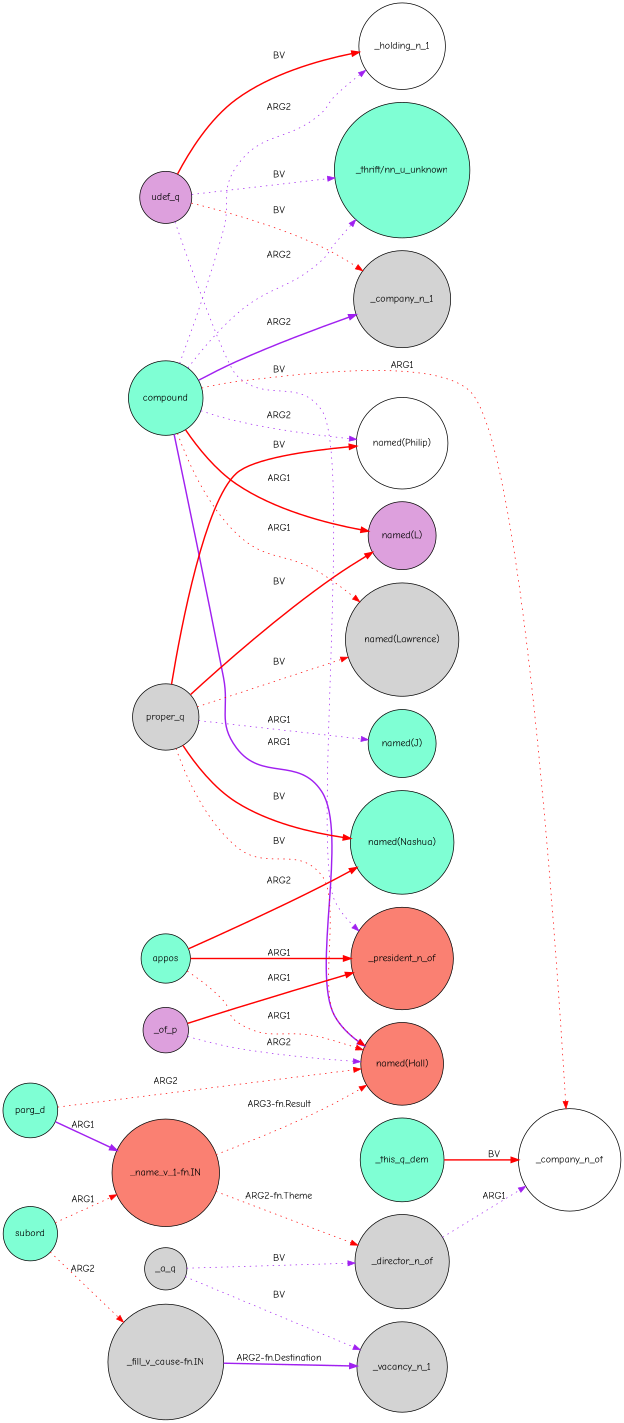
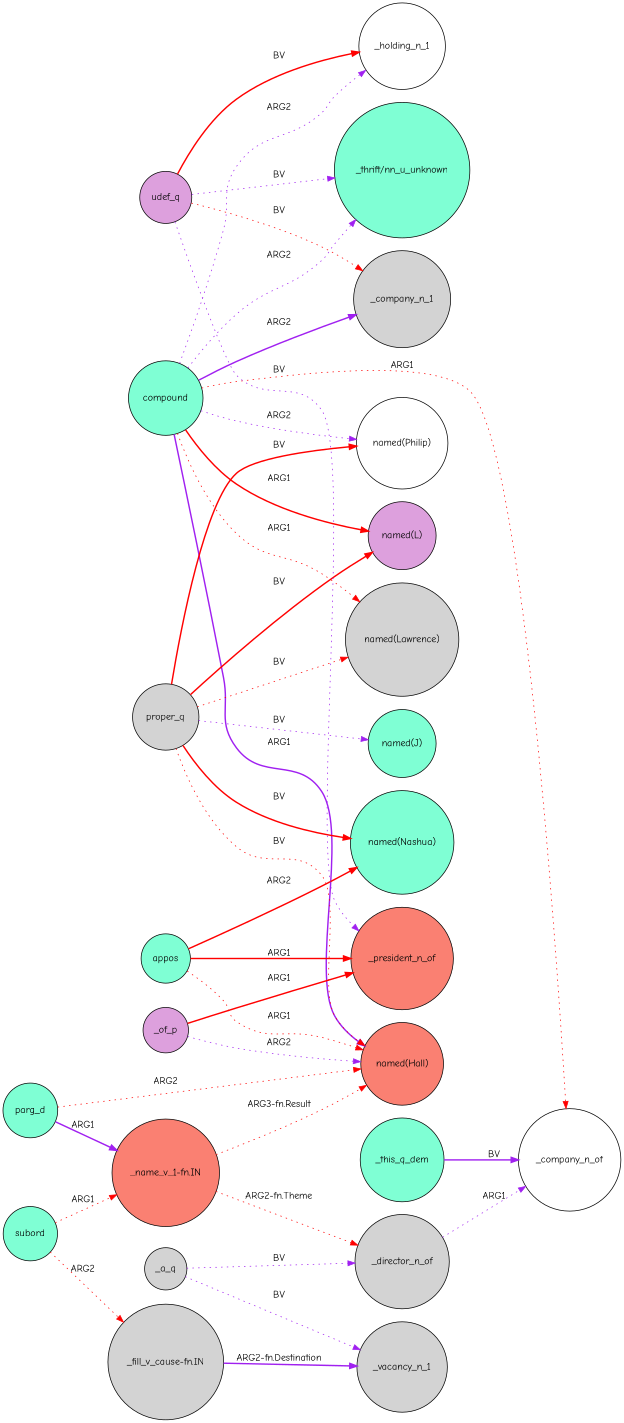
(279, 720) -> (279, 720)
(478, 1160) -> (478, 1160)
